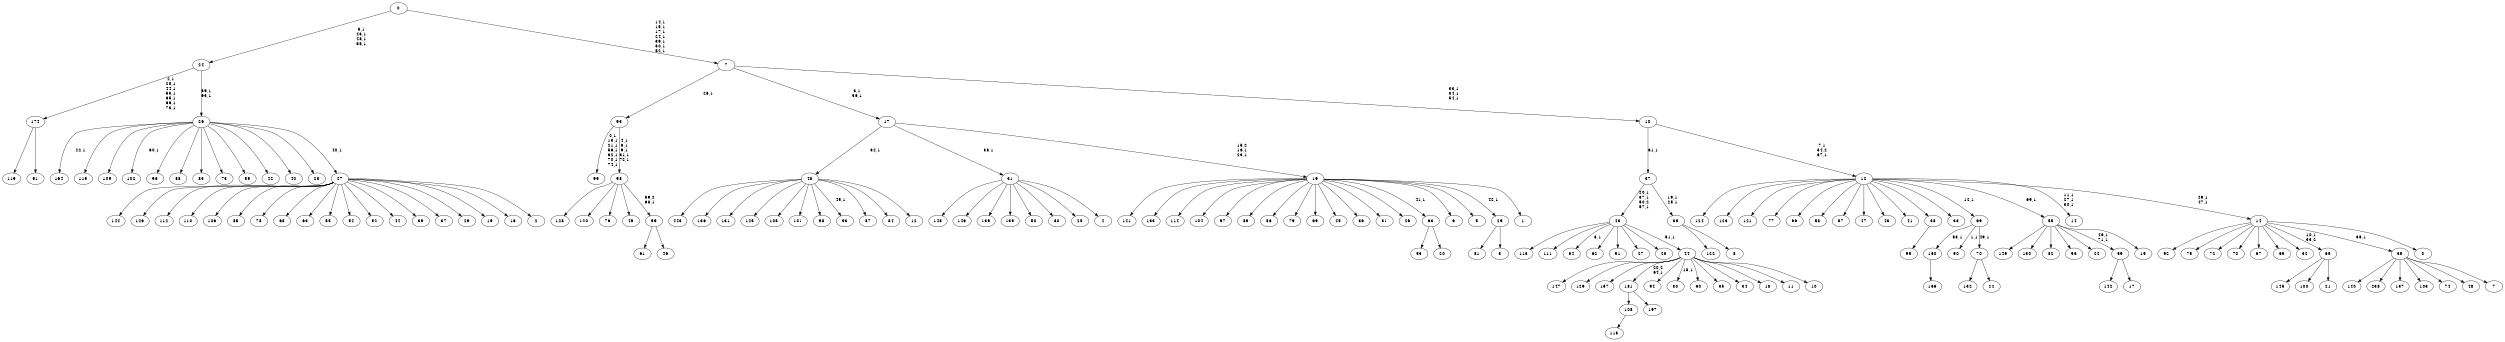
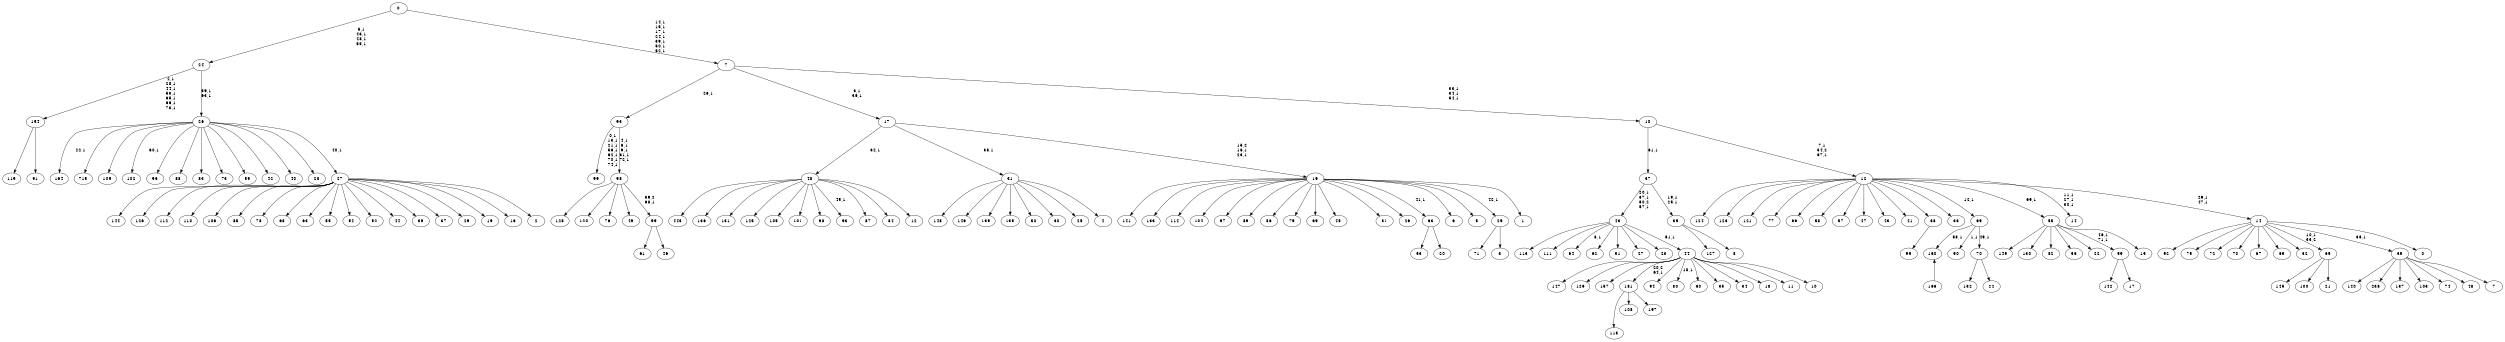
(35, 122) -> (35, 122)
(83, 179) -> (83, 179)
(1361, 221) -> none
(1477, 254) -> (1477, 254)
(1711, 254) -> (1711, 254)
(1930, 269) -> (1935, 272)
(1622, 320) -> (1616, 307)
